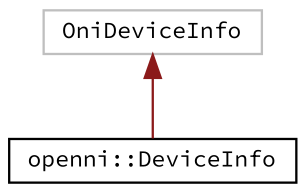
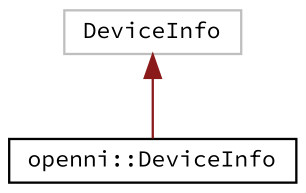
(153, 32) -> (153, 32)
